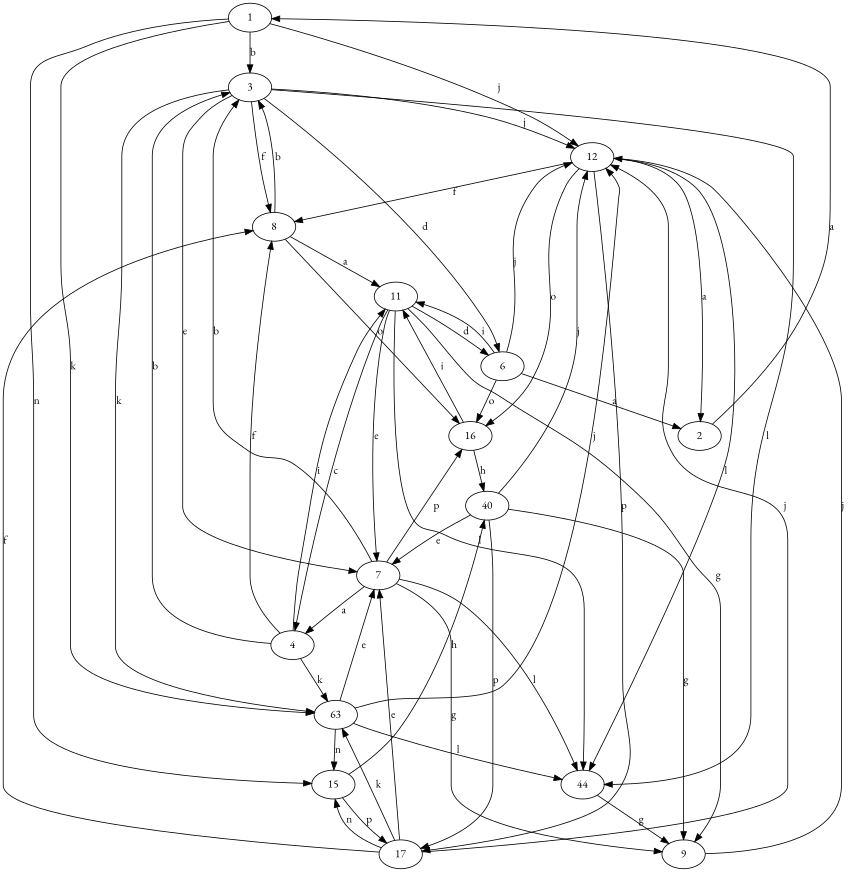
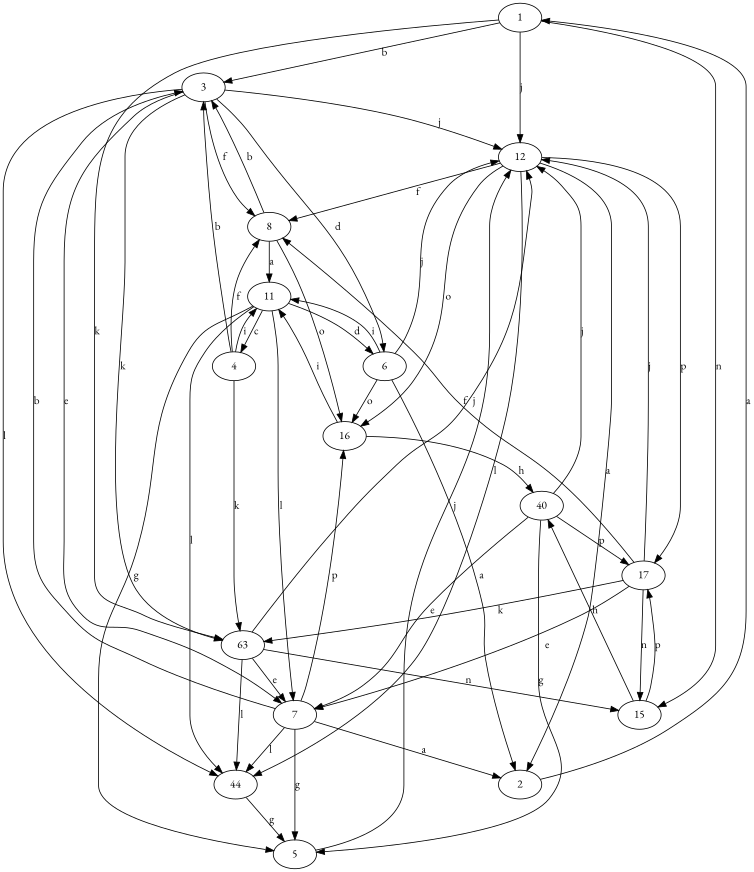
(377, 436) -> (281, 506)
(338, 607) -> (395, 746)
(684, 854) -> (295, 854)
